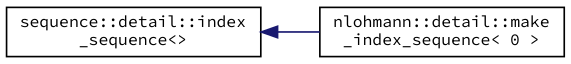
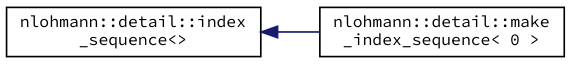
(134, 32) -> (134, 32)
